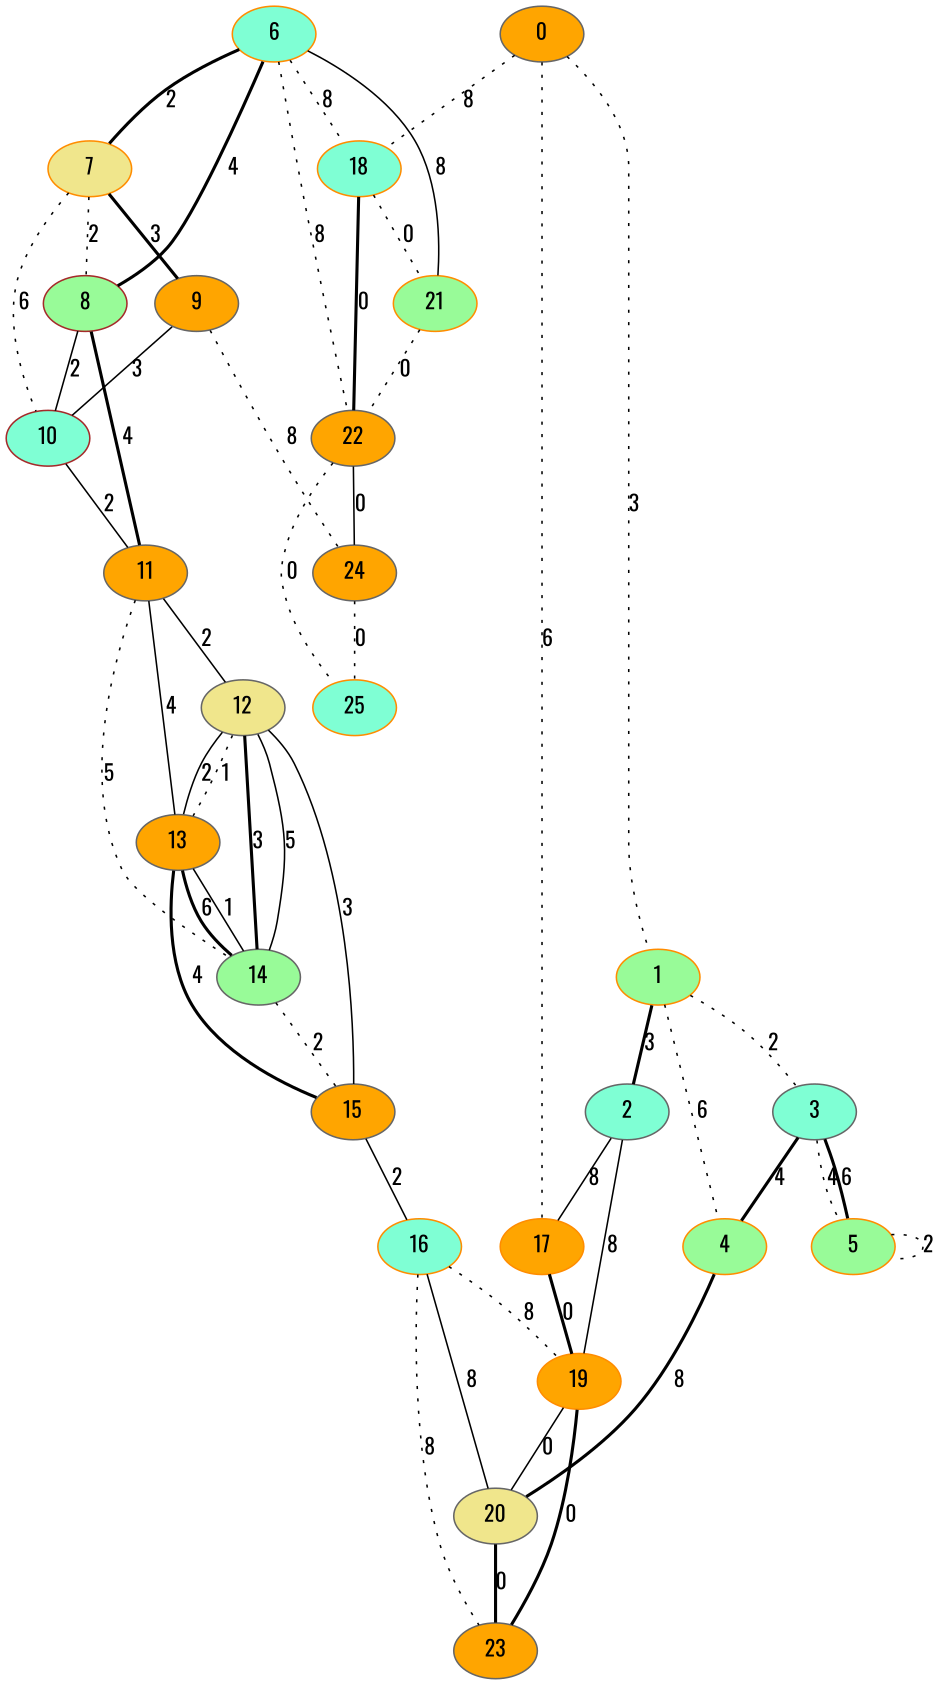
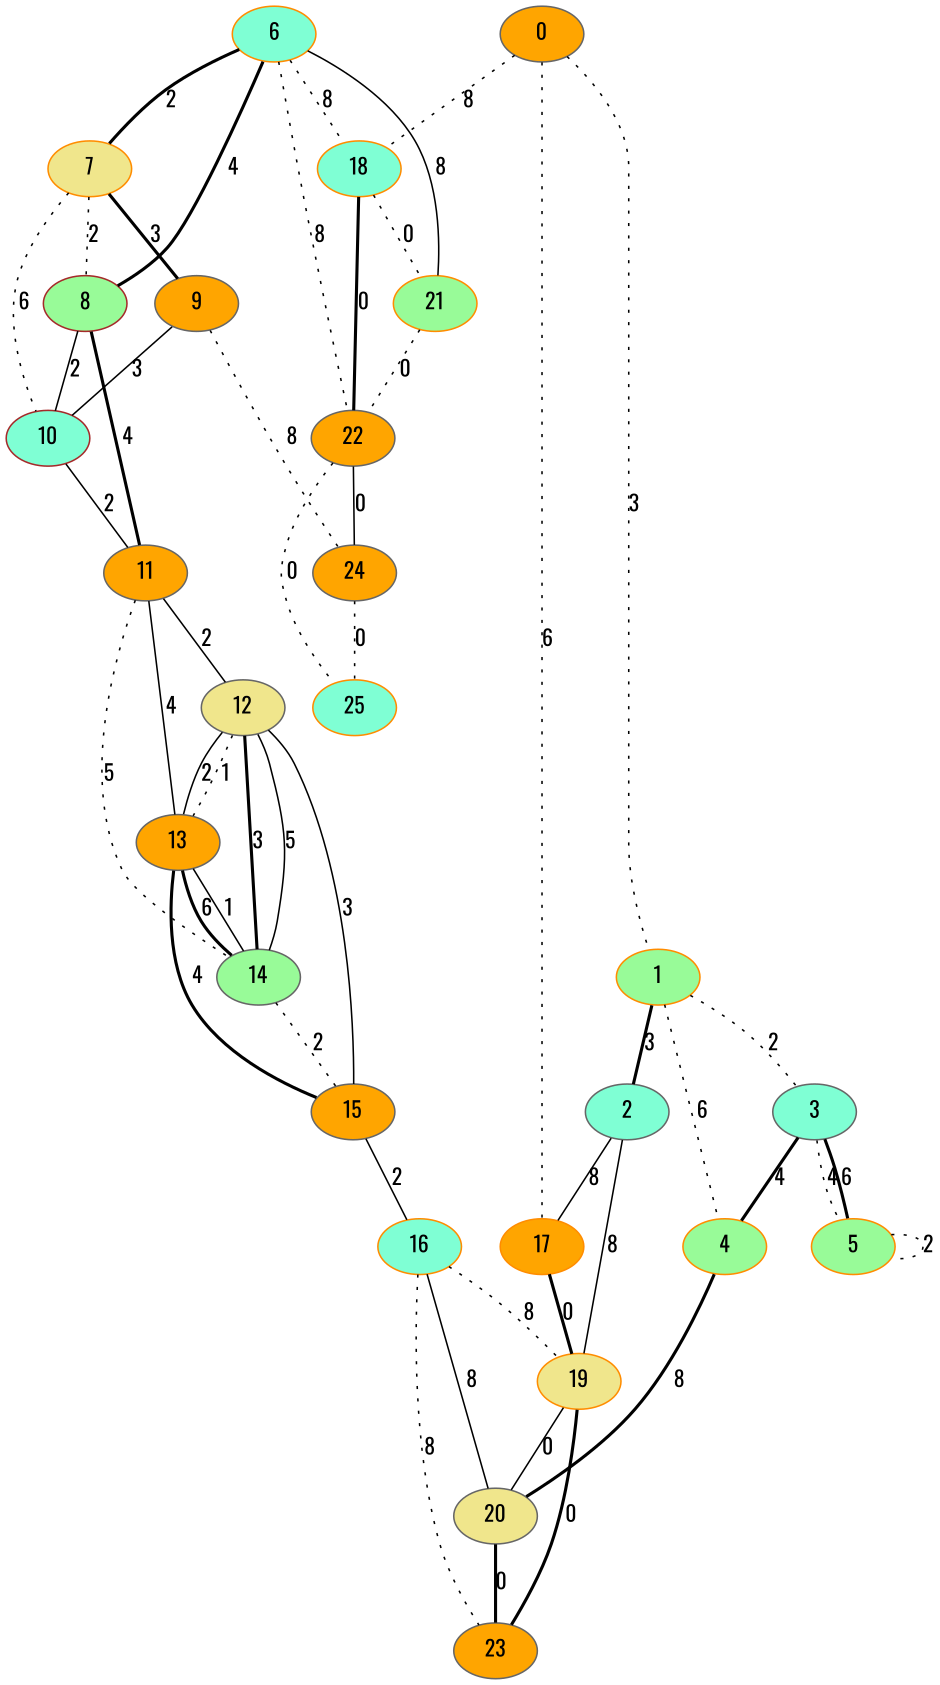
(579, 1381) -> (579, 1381)
